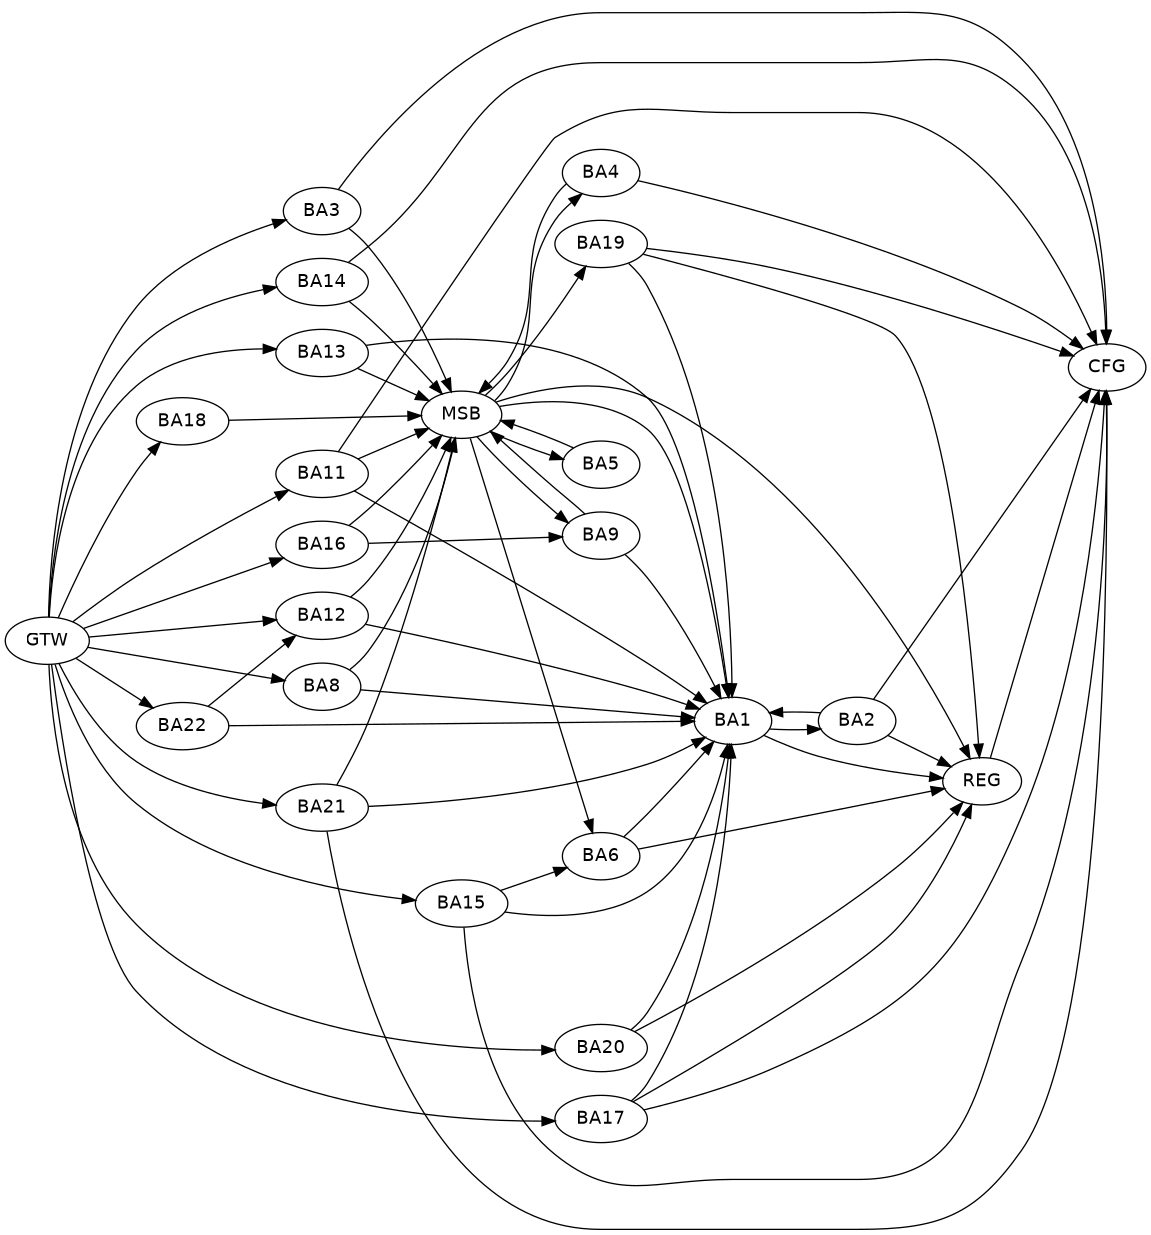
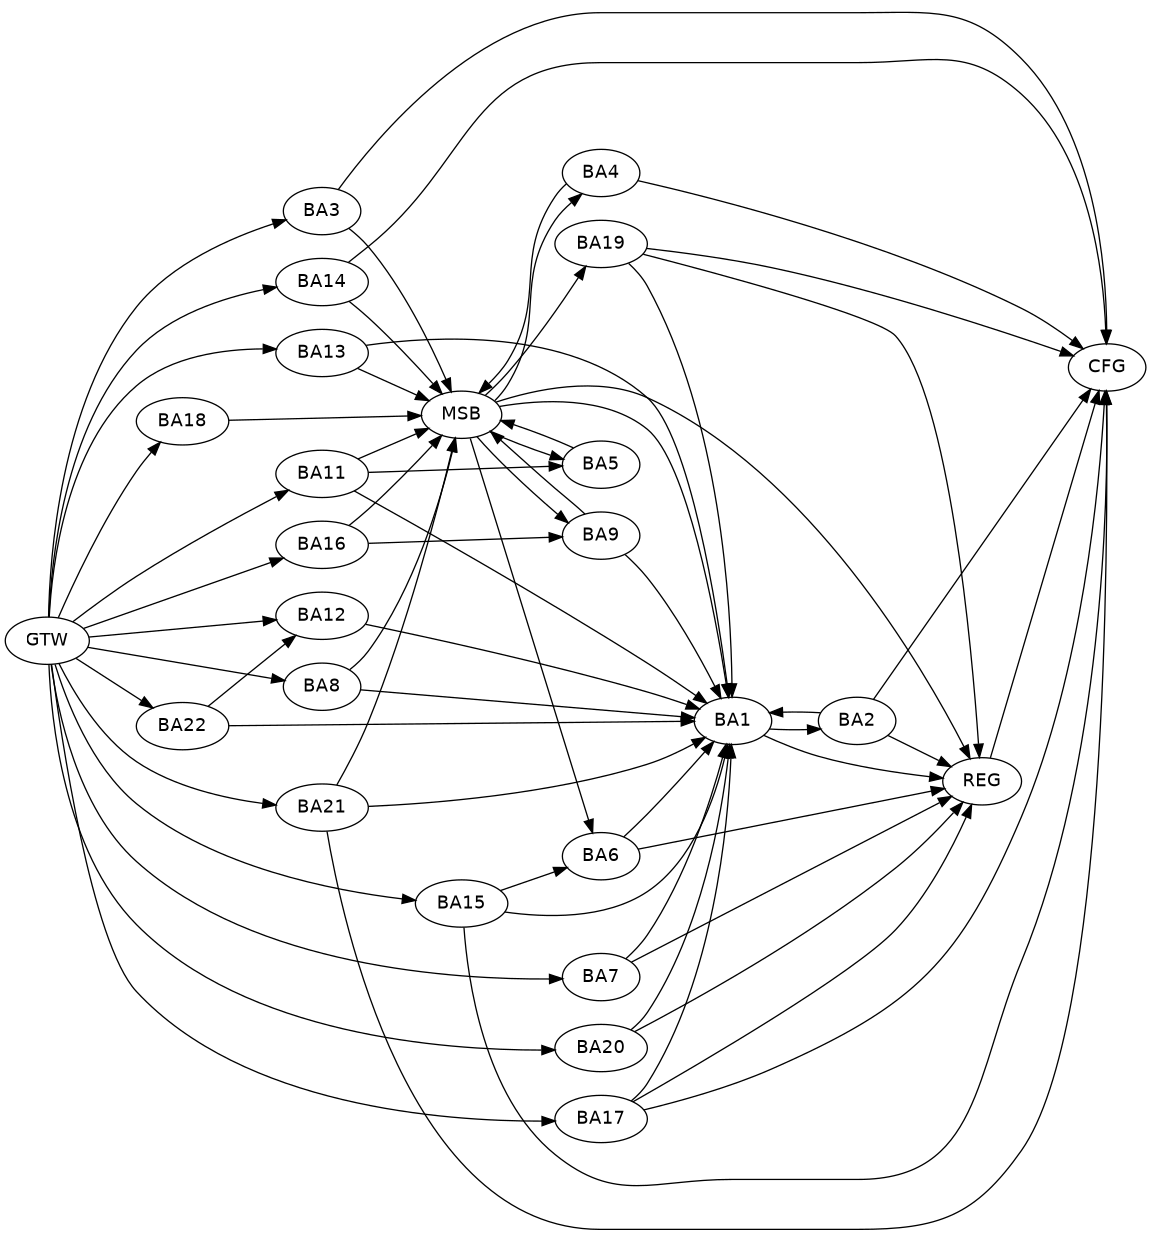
(682, 111) -> (459, 469)
(403, 532) -> none
none -> (601, 977)
